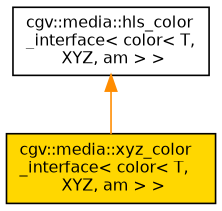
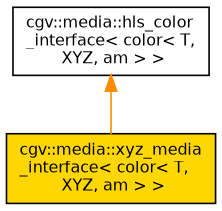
(111, 169) -> (111, 169)
